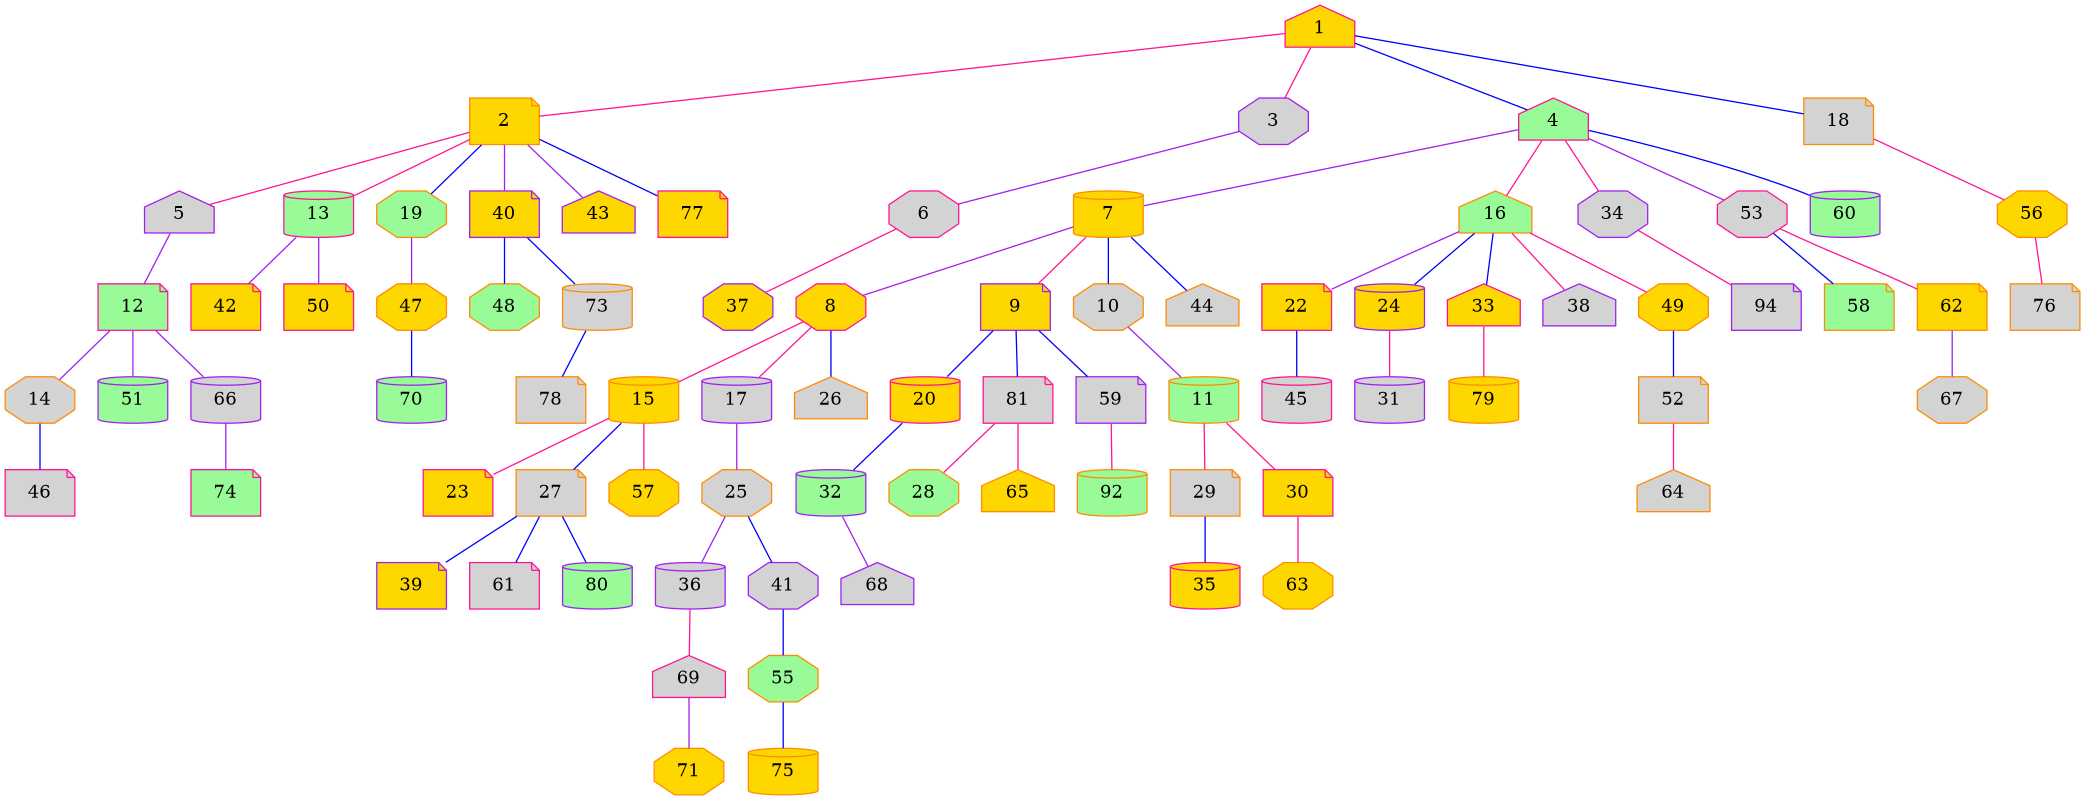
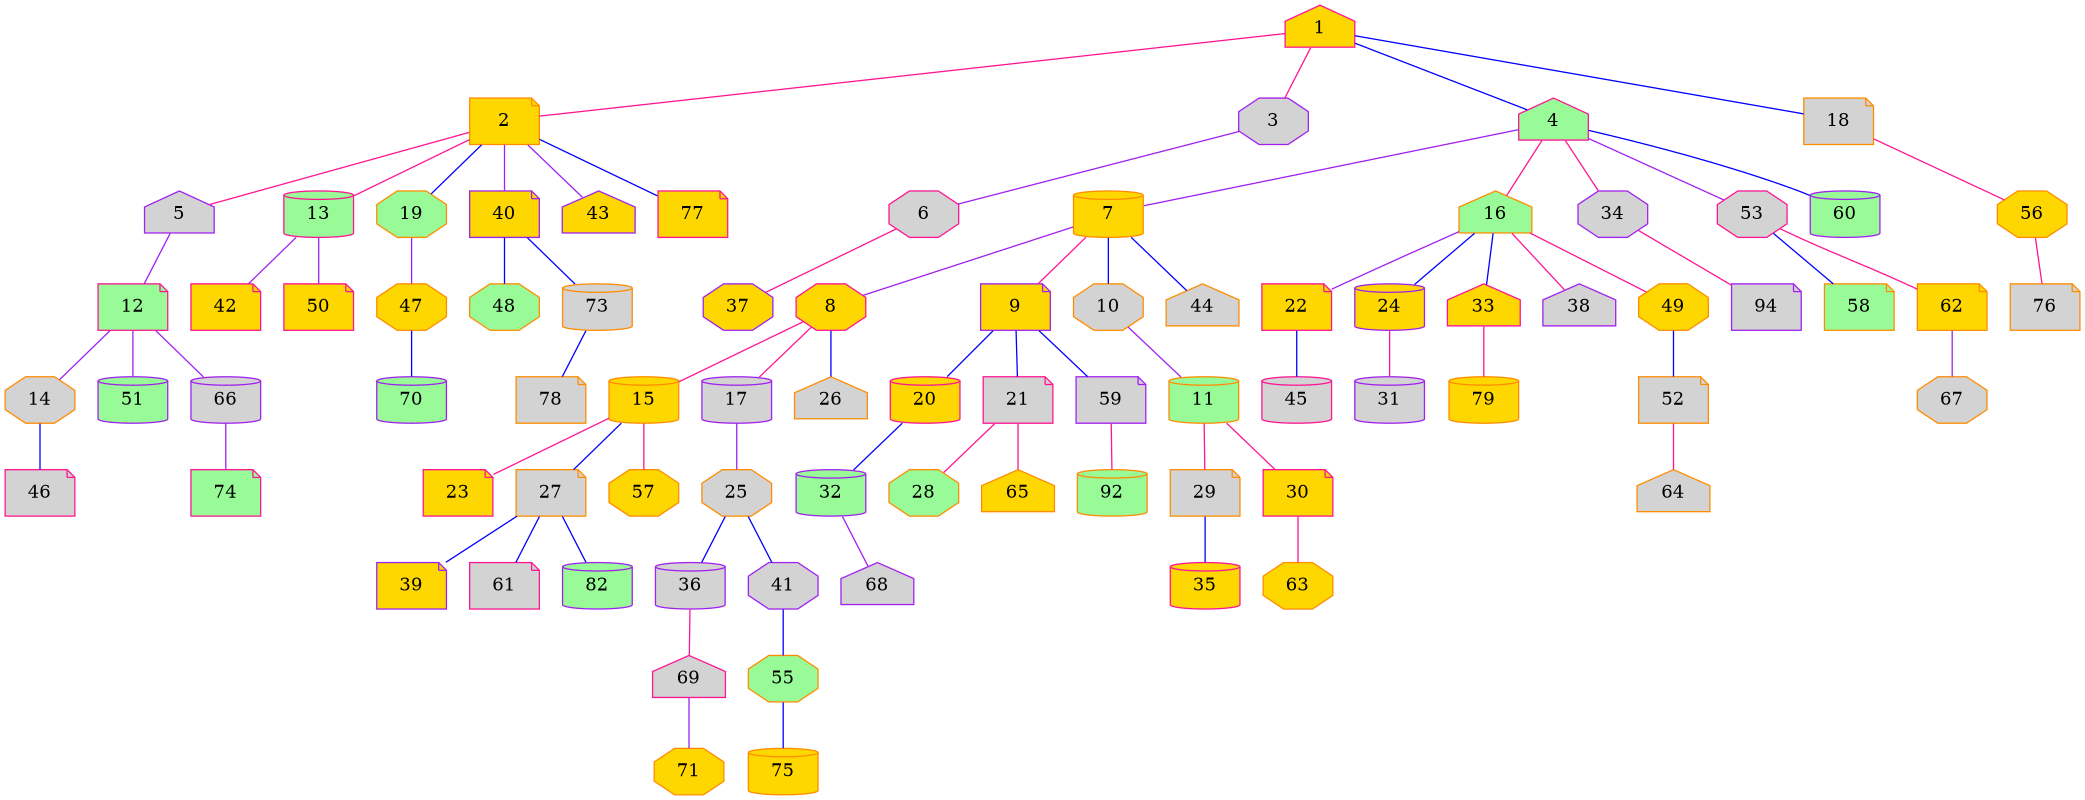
(1018, 400) -> (1018, 400)
(713, 539) -> (713, 539)
(597, 586) -> (597, 586)
